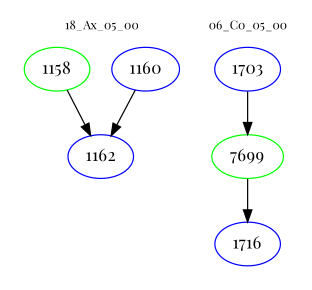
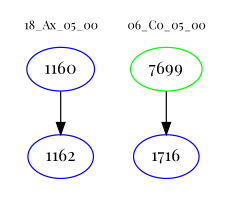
(57, 69) -> none
(248, 69) -> none
